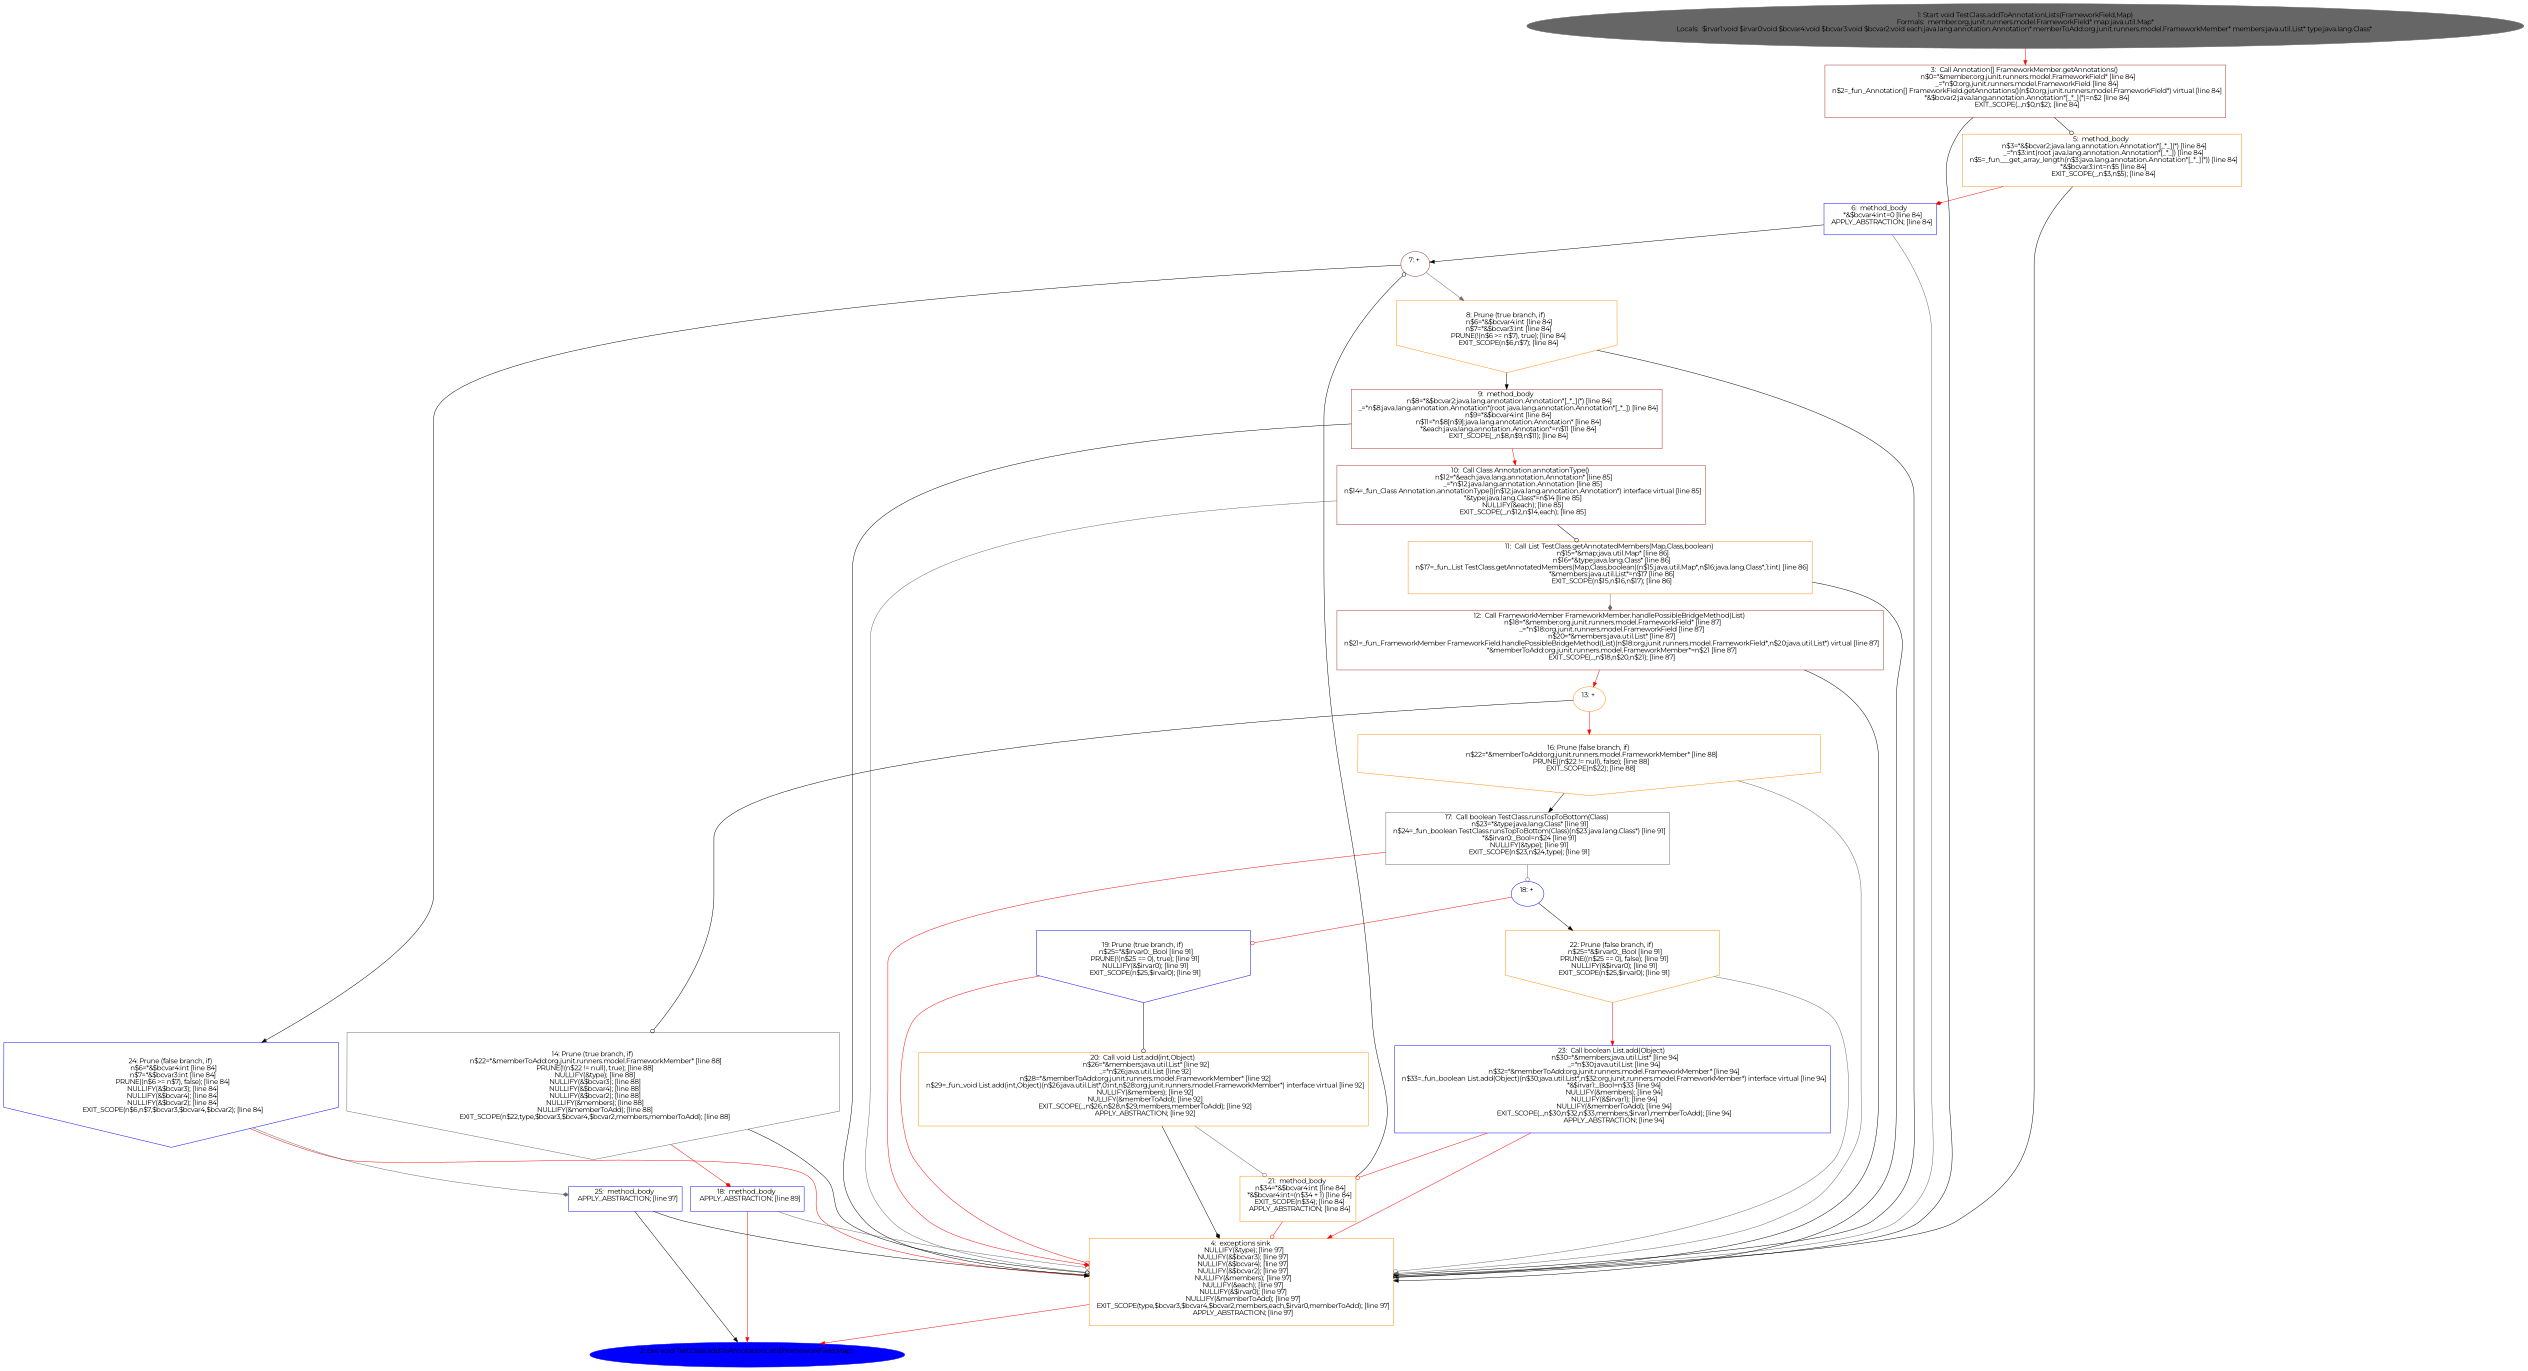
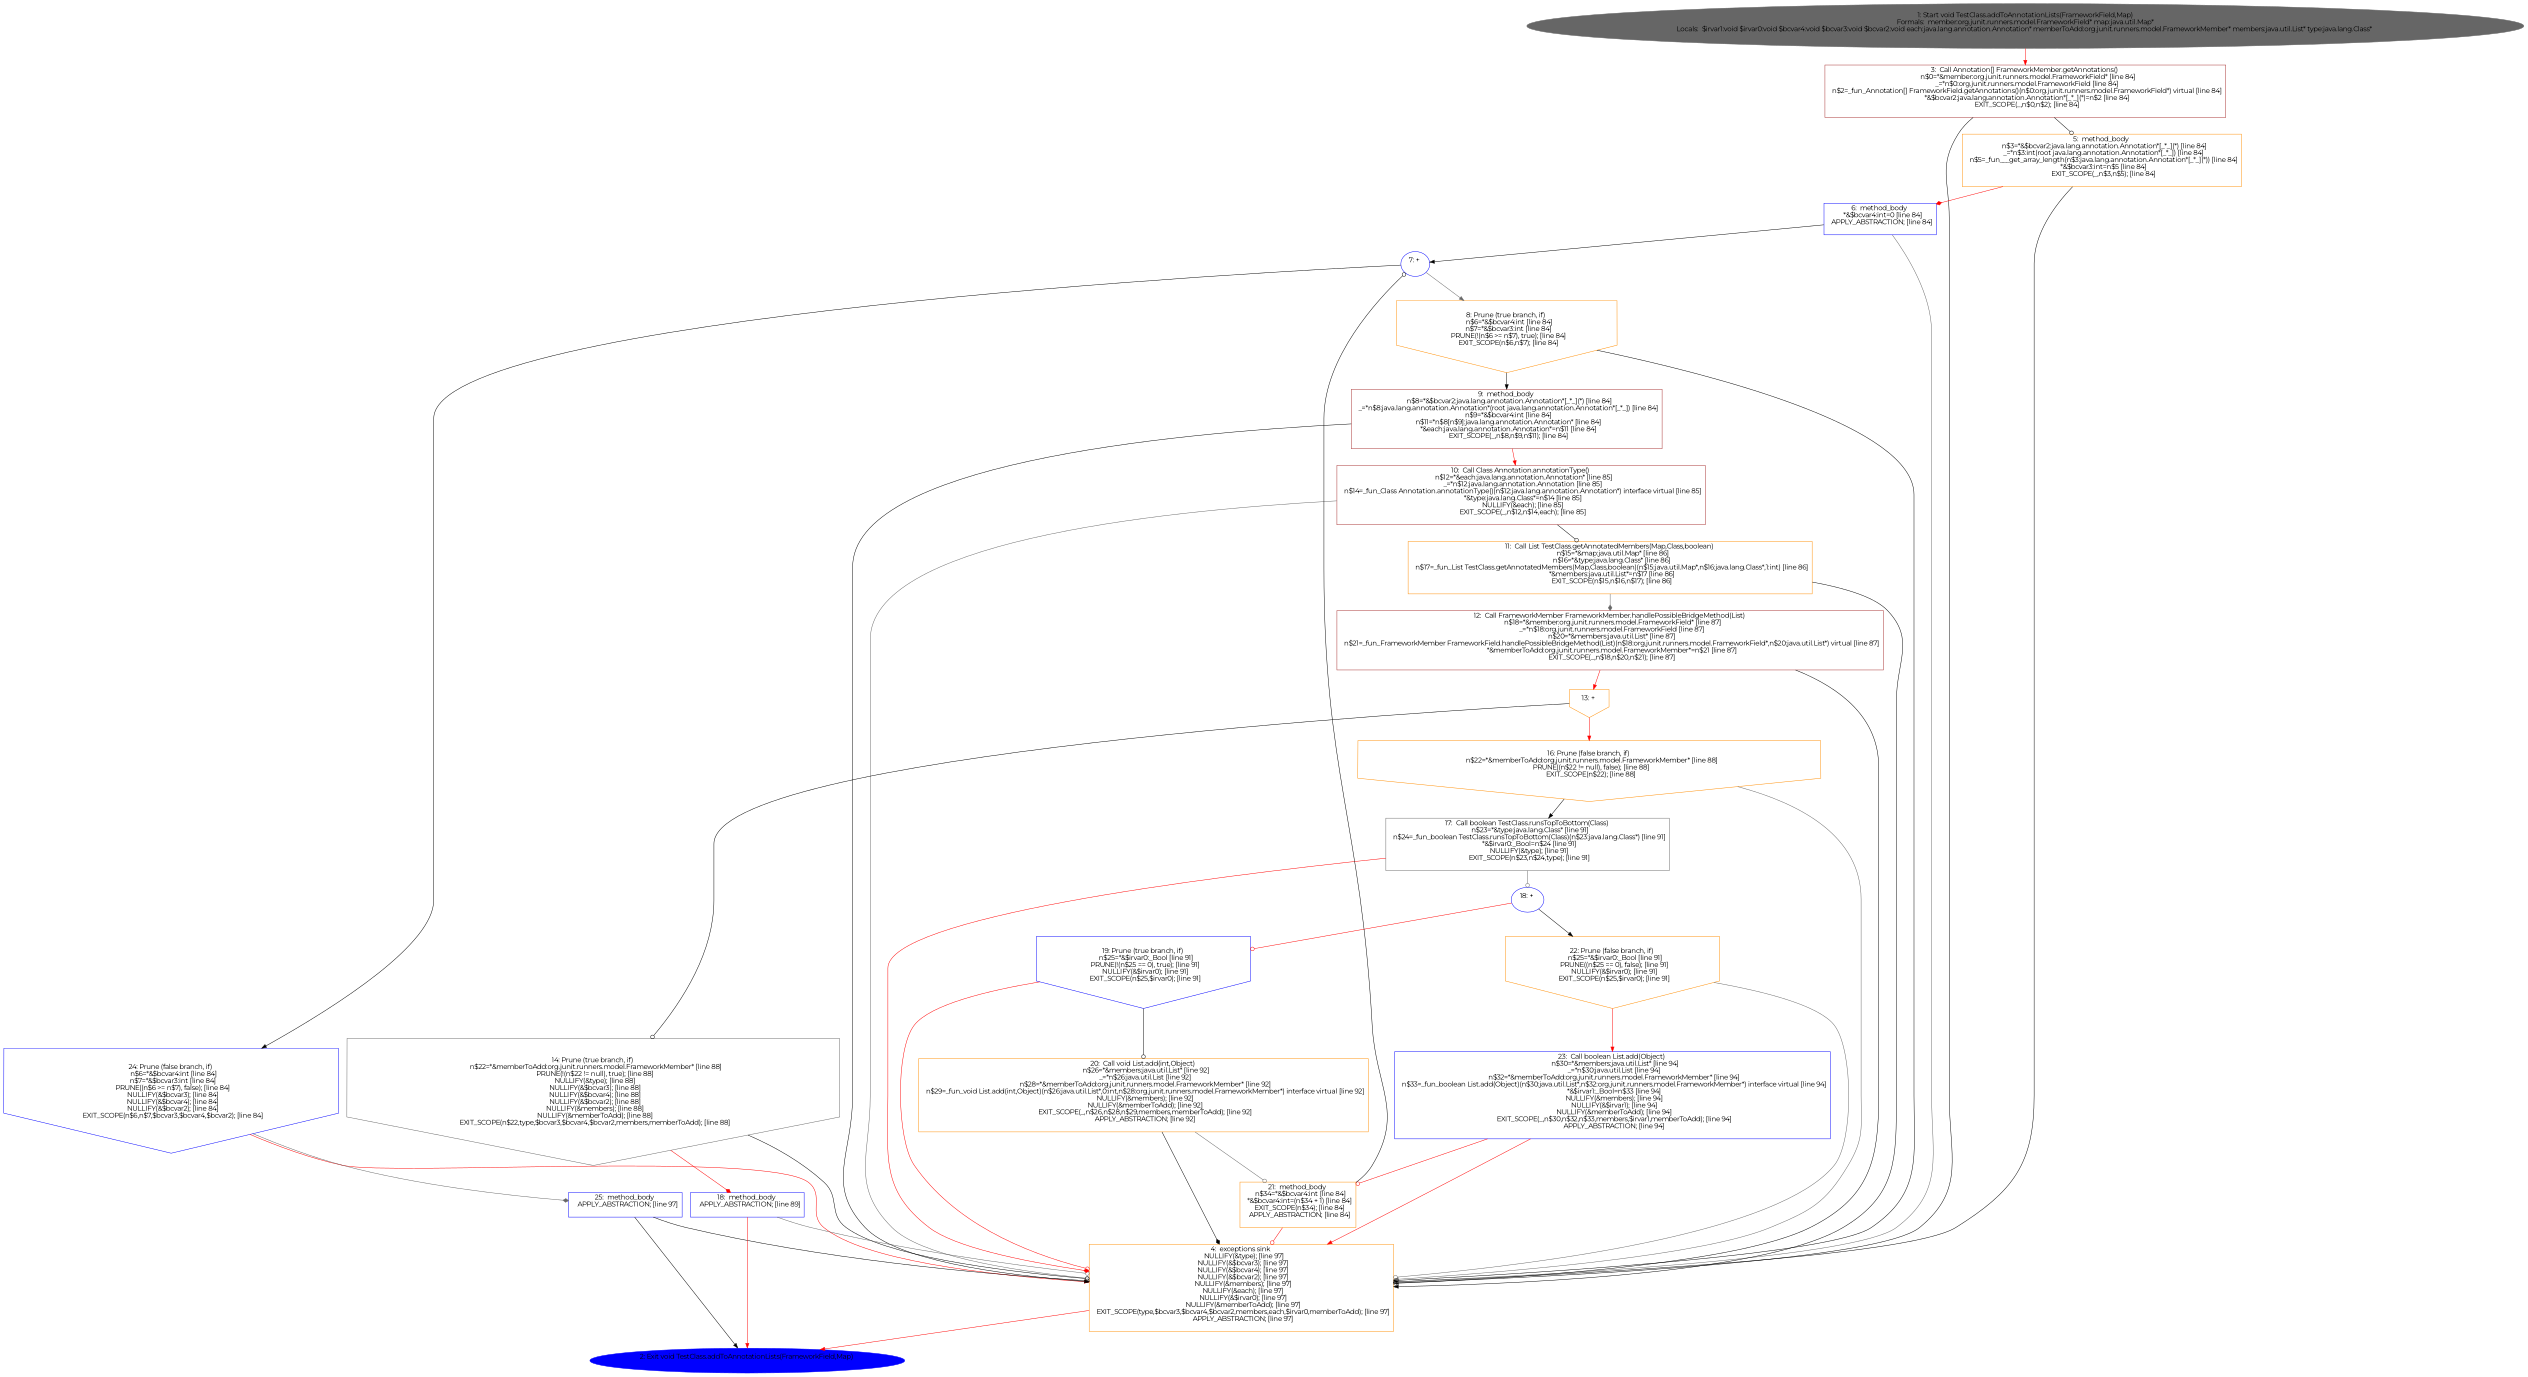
(1415, 264) -> (1415, 264)
(1589, 699) -> (1589, 702)
